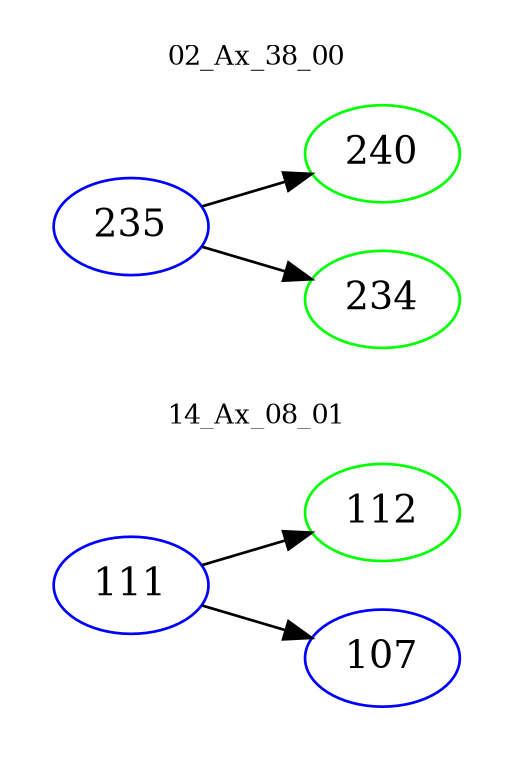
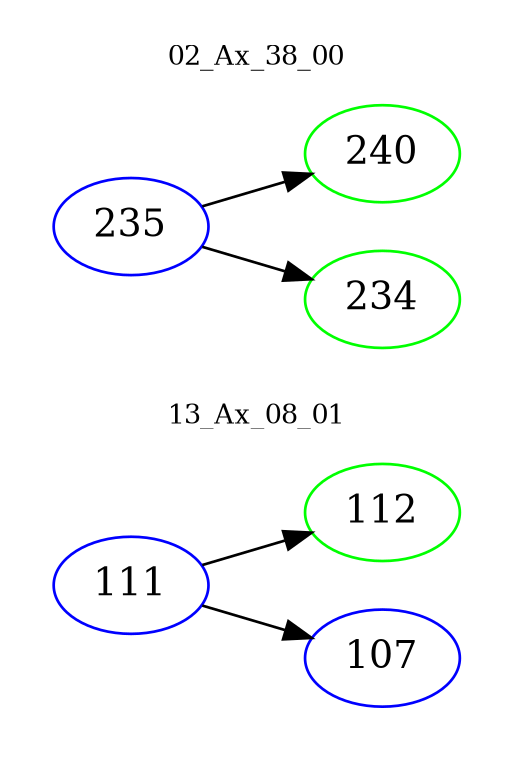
(257, 417) -> (257, 417)
